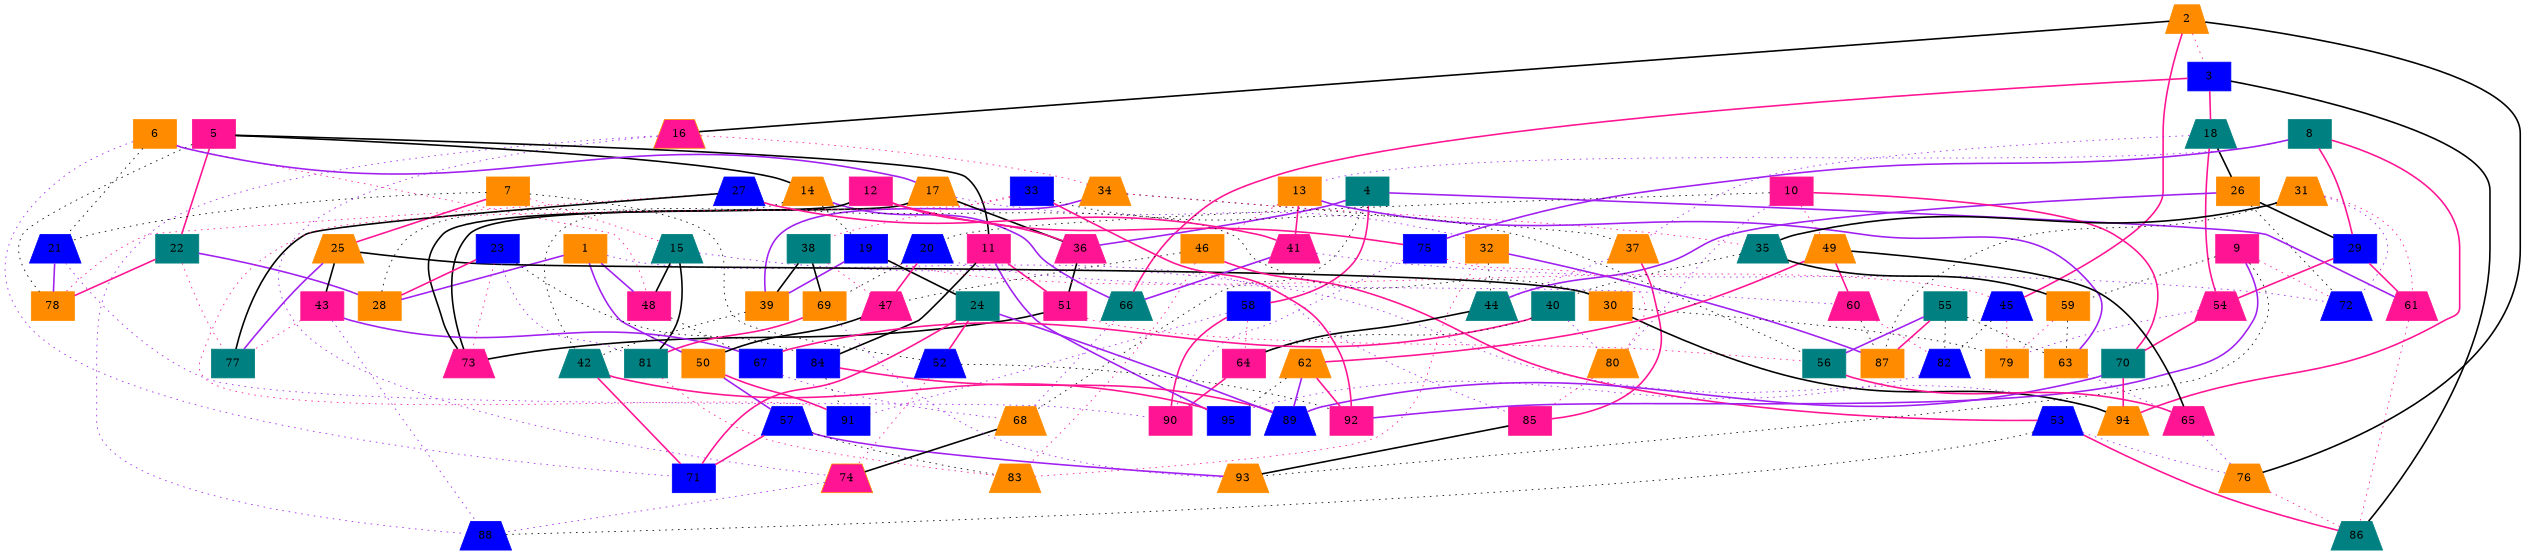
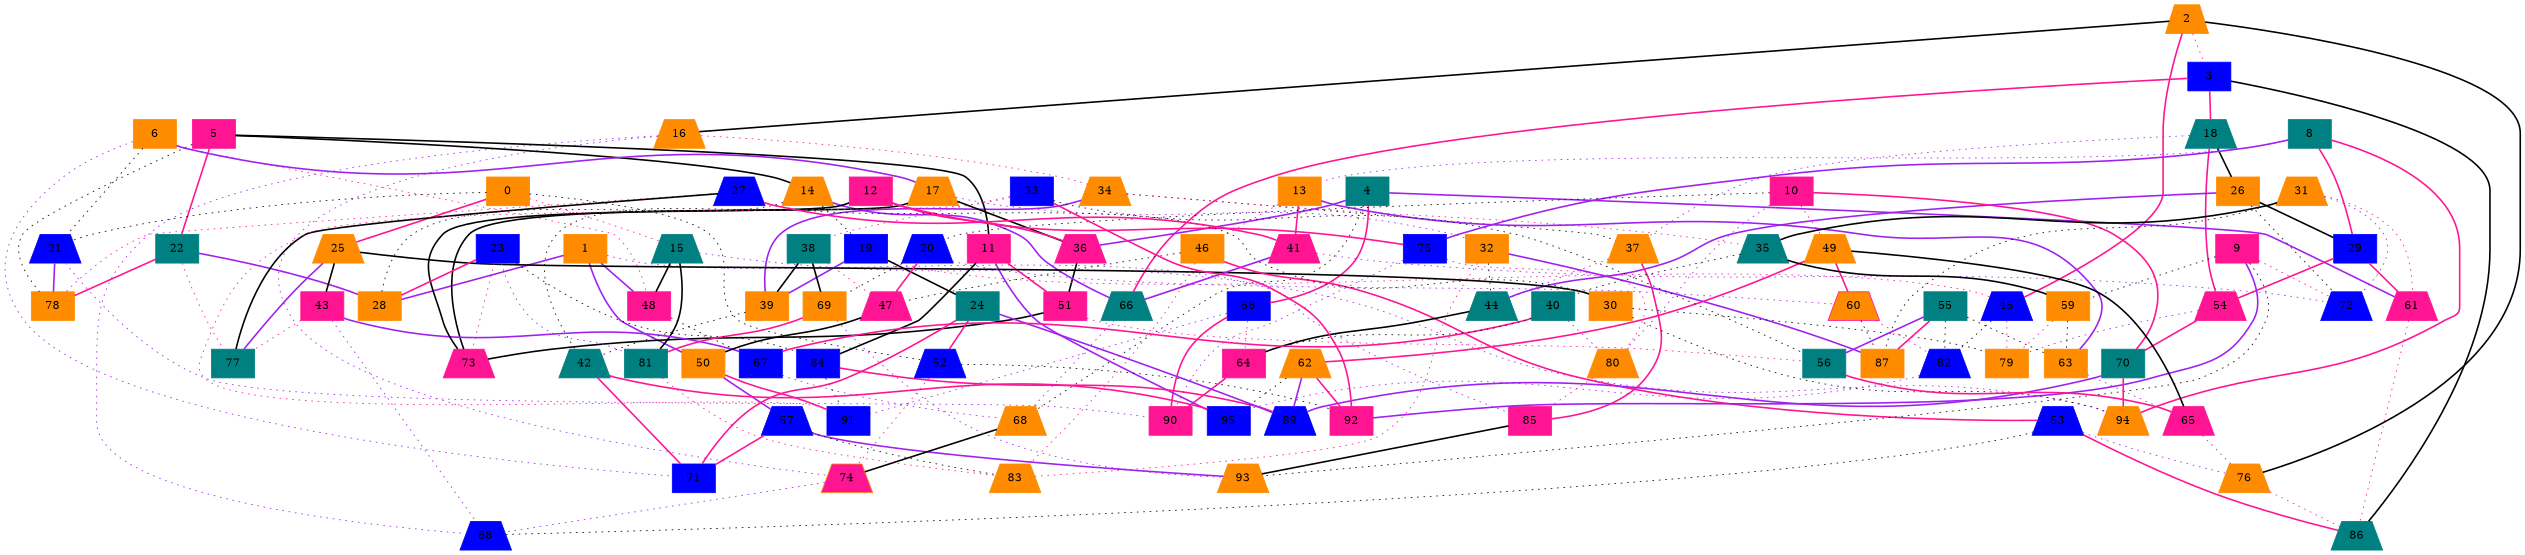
(679, 134) -> (679, 134)
(508, 191) -> (508, 191)
(1854, 306) -> (1854, 306)
(1888, 391) -> (1888, 391)
